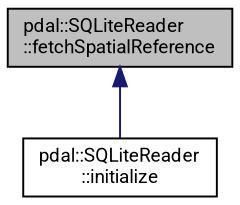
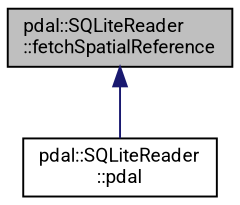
(120, 167) -> (120, 167)
